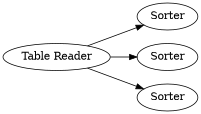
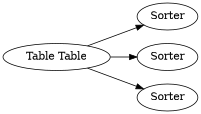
(57, 57) -> (57, 57)
